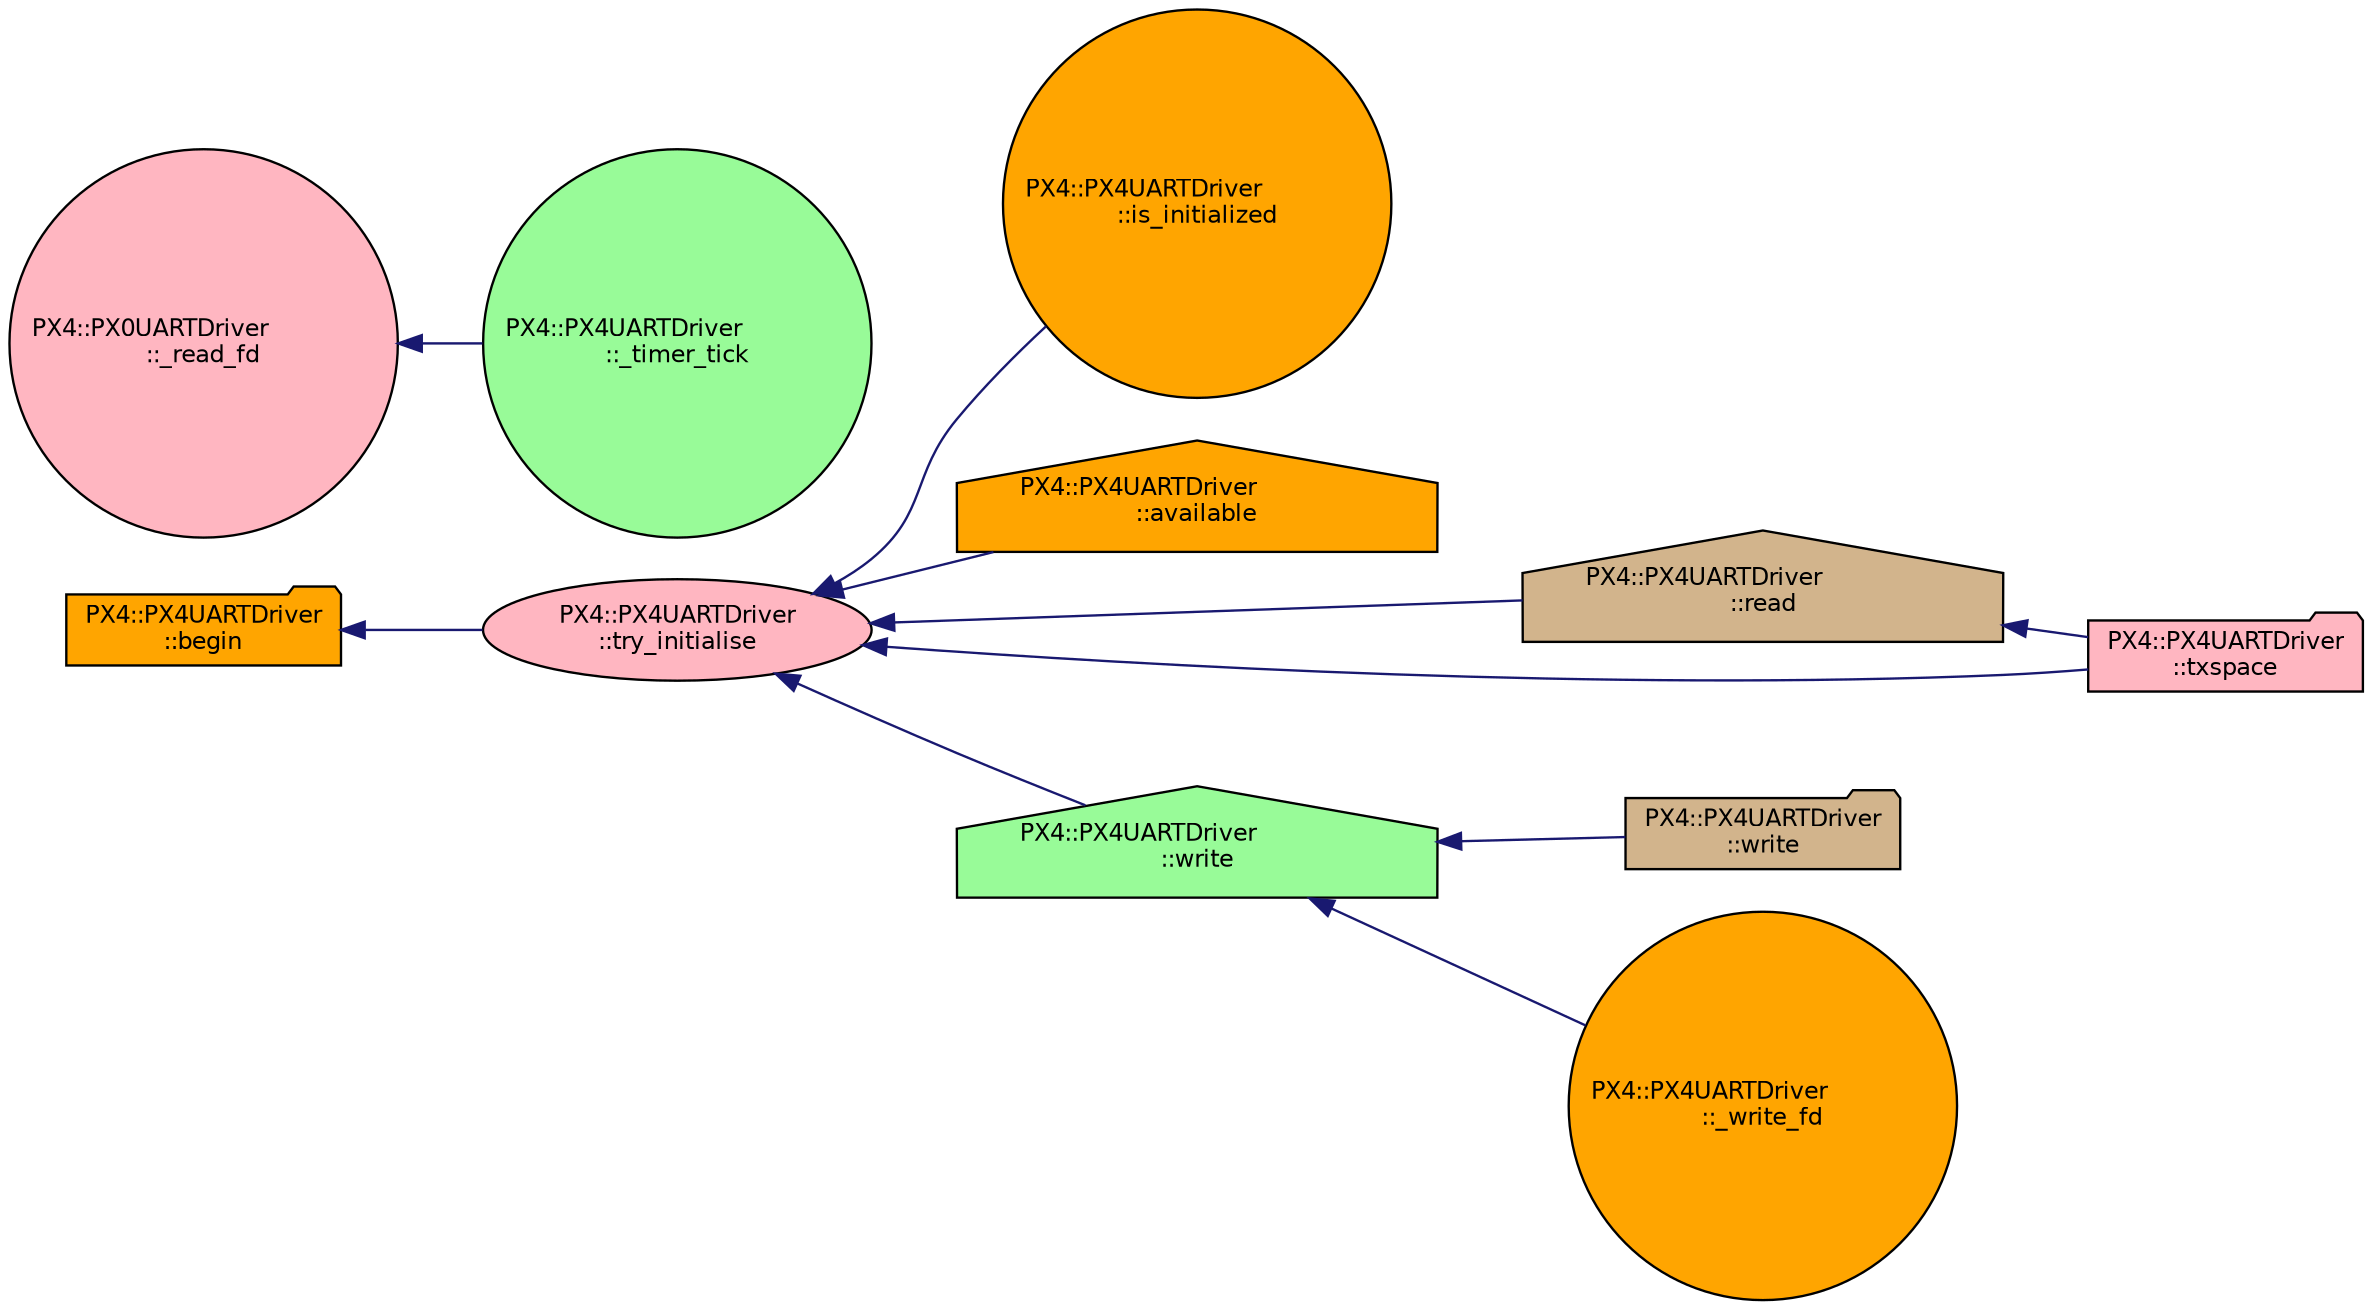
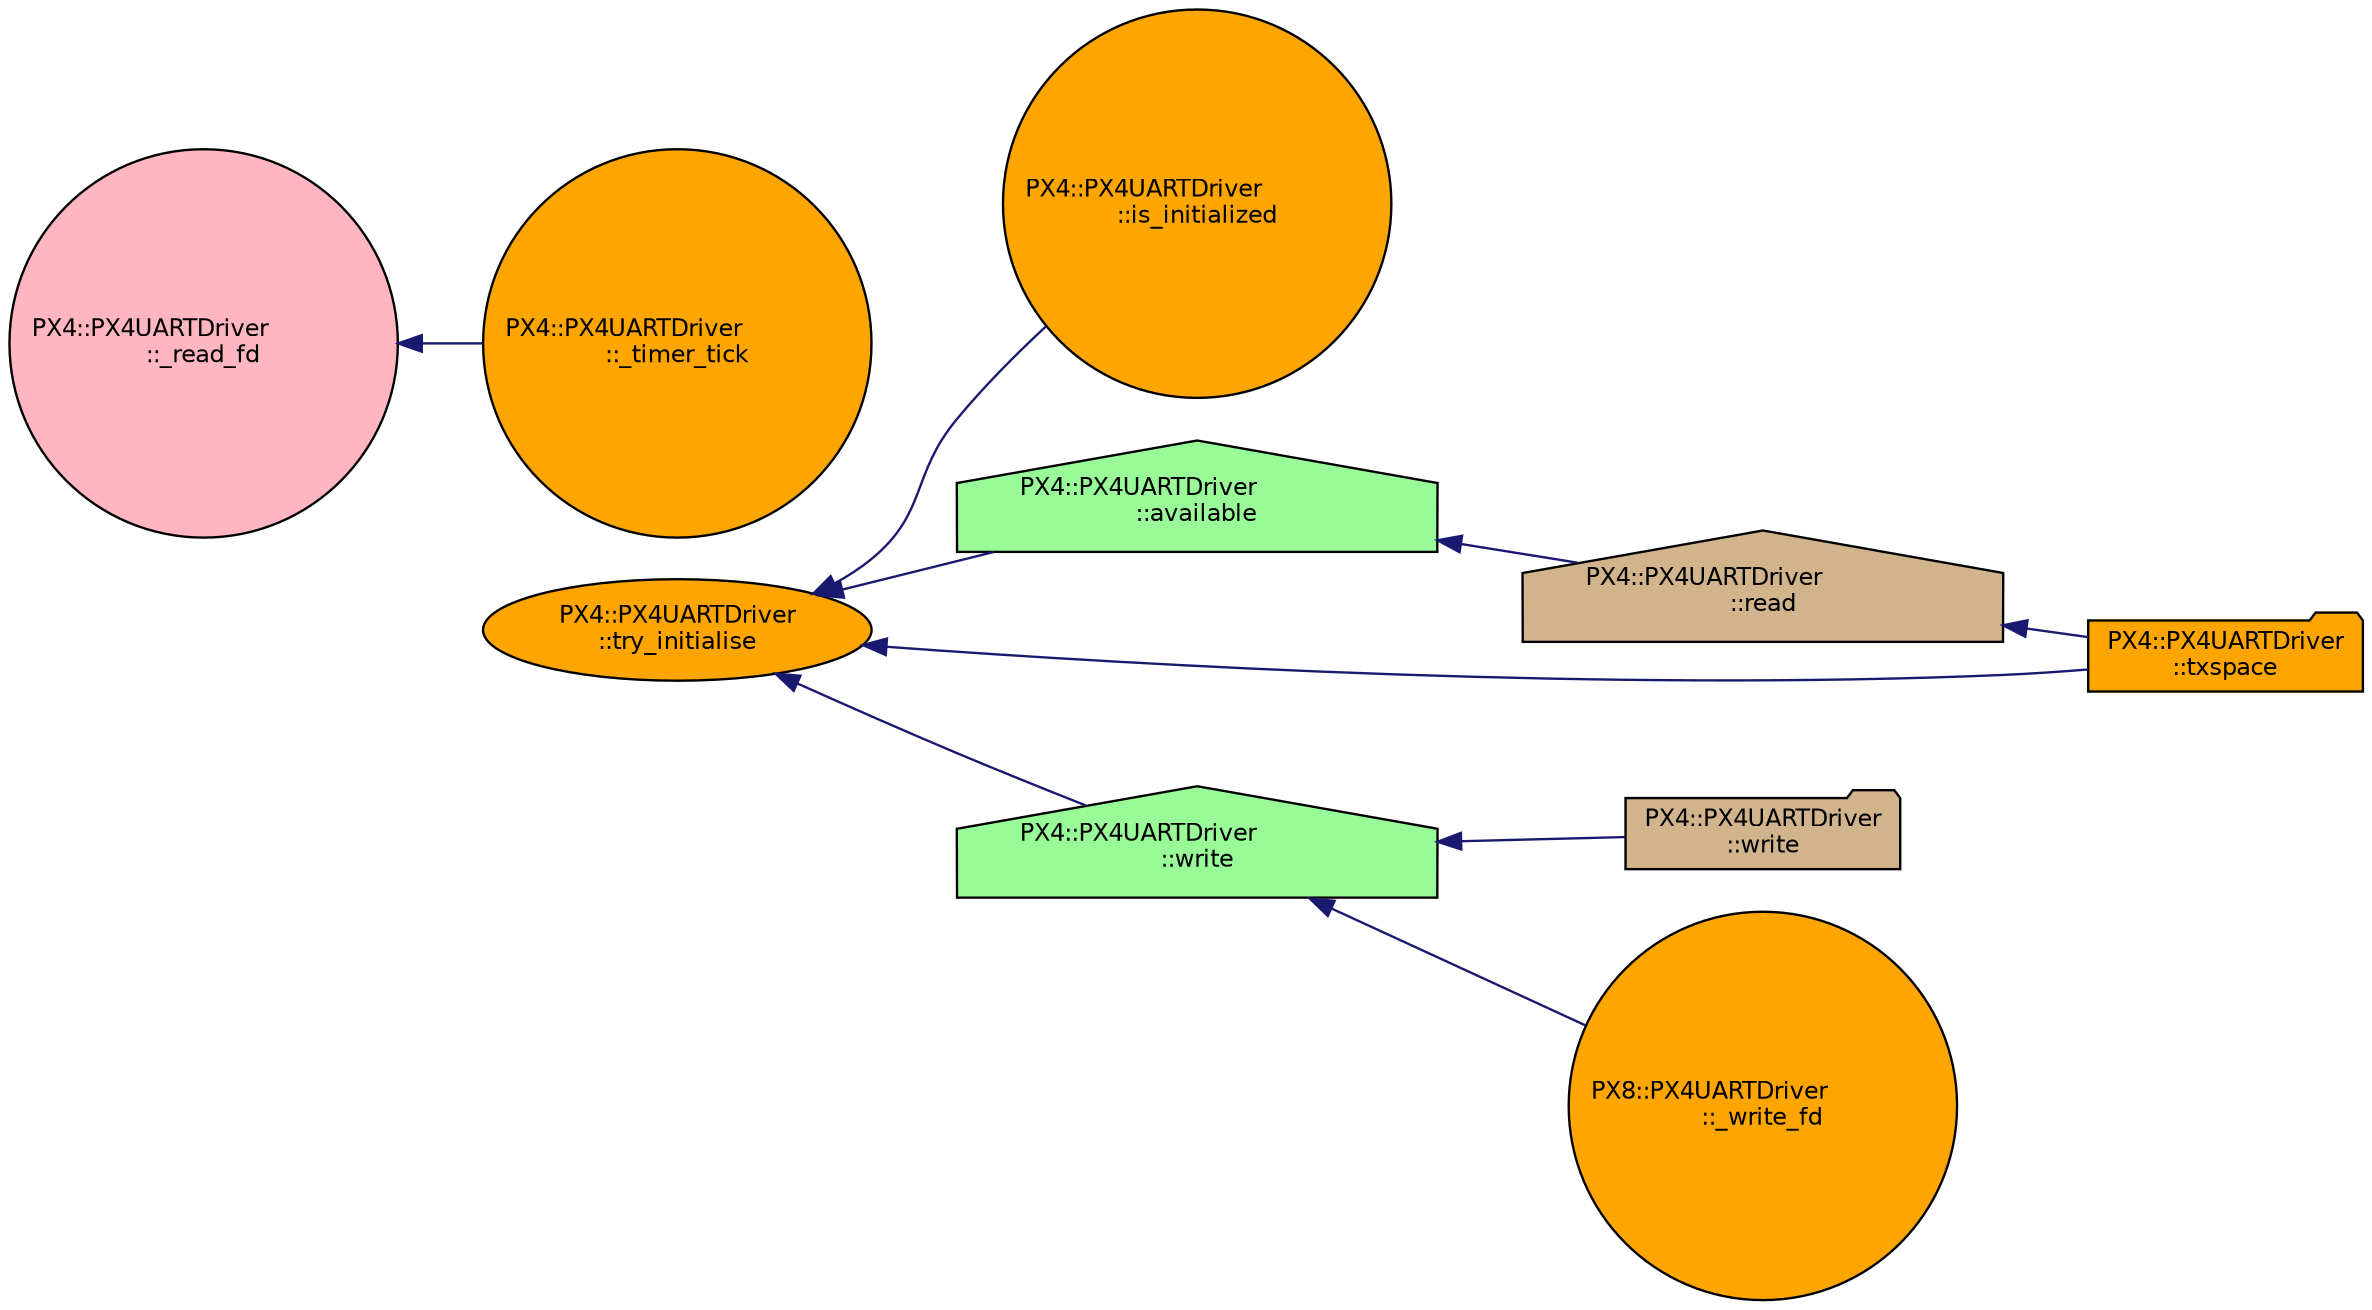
(204, 343) -> (204, 343)
(677, 343) -> (677, 343)
(1197, 502) -> (1197, 502)
(1208, 611) -> (1520, 553)
(204, 630) -> none
(677, 630) -> (677, 630)
(2226, 656) -> (2226, 656)
(1763, 1106) -> (1763, 1106)
